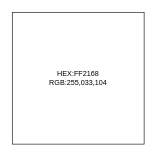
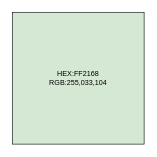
(78, 78) -> (78, 78)
